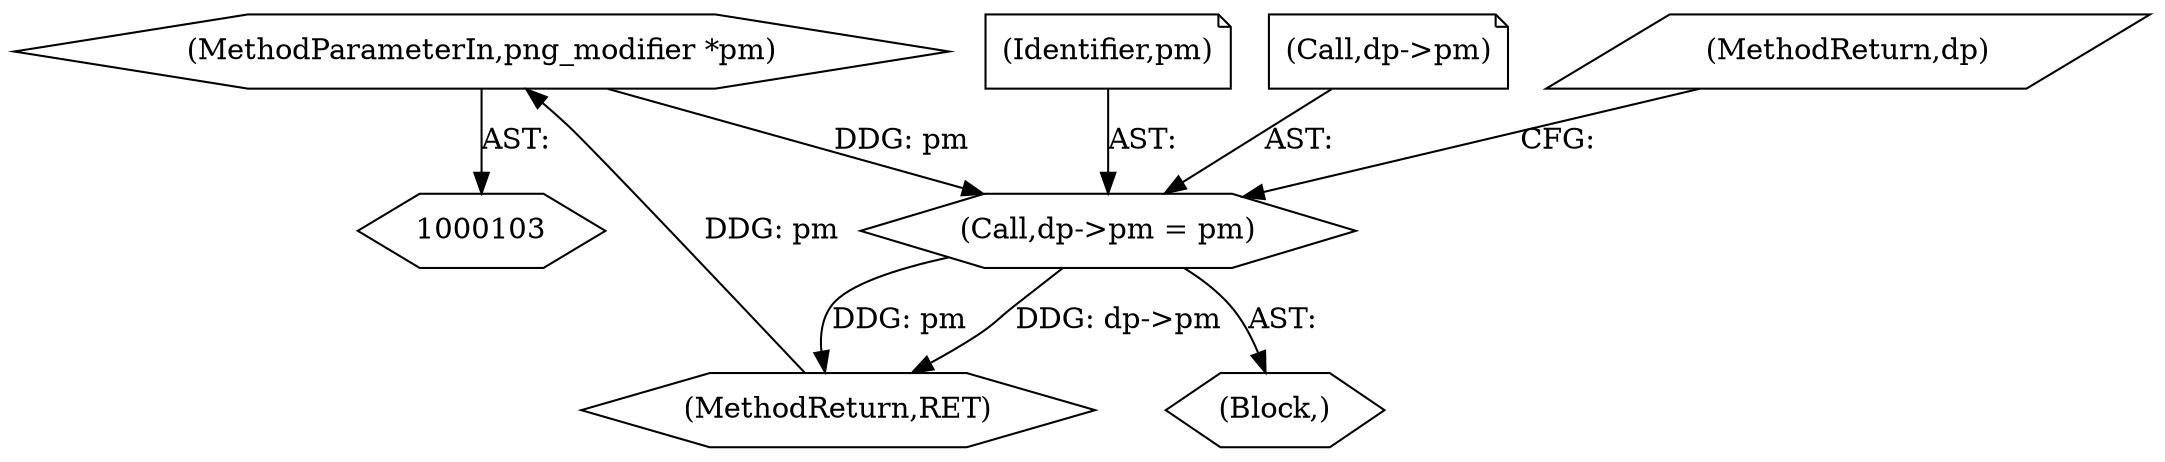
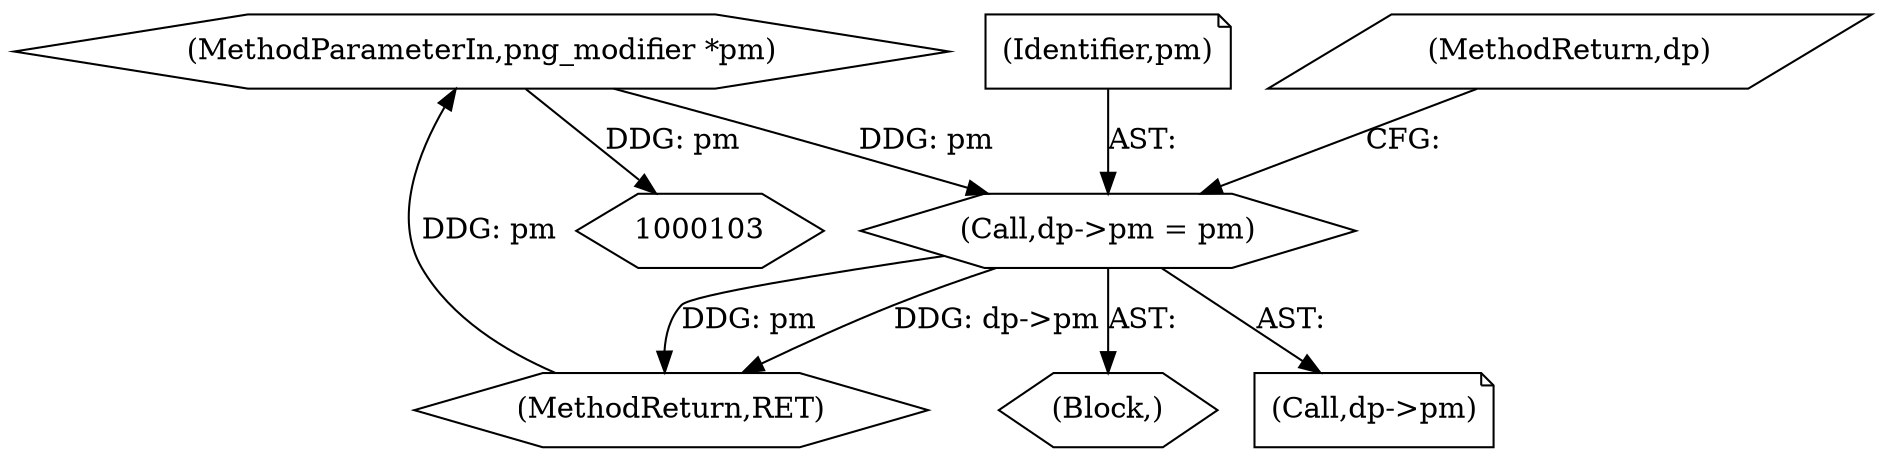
(1257, 136) -> (1232, 315)
(521, 141) -> (673, 141)
